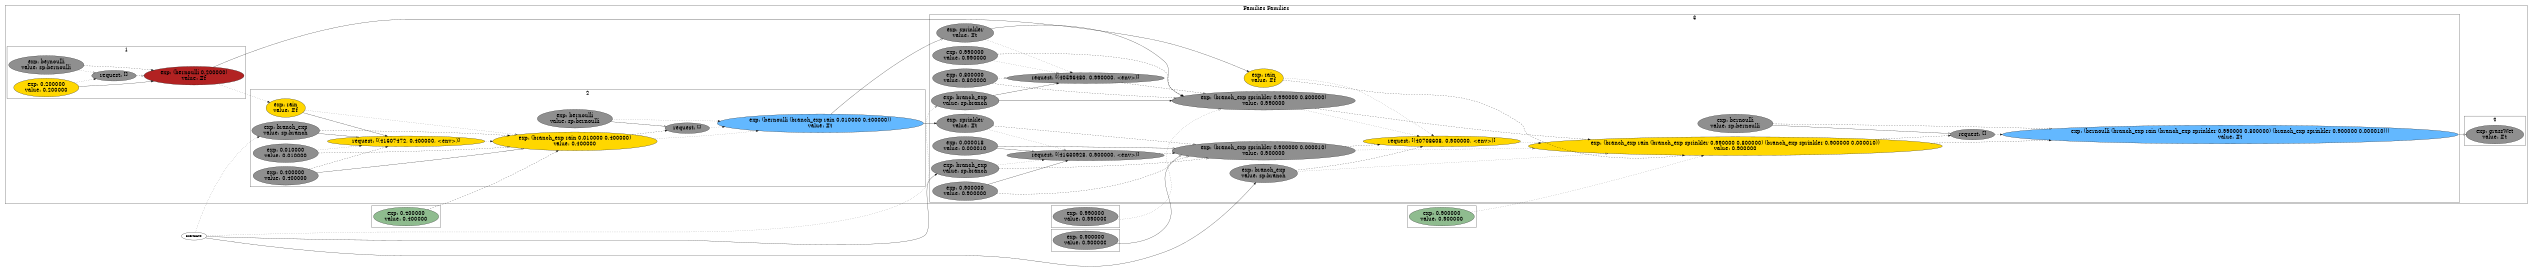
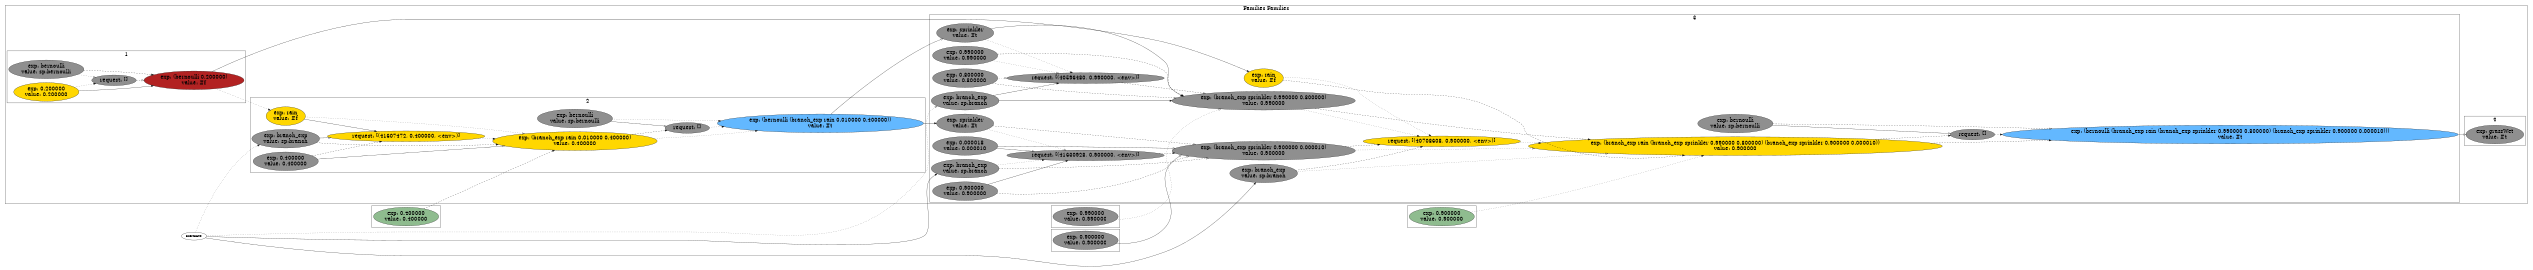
(286, 153) -> none
